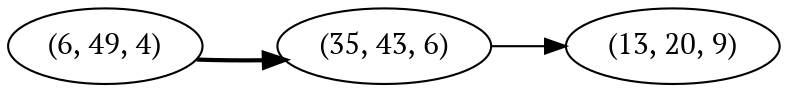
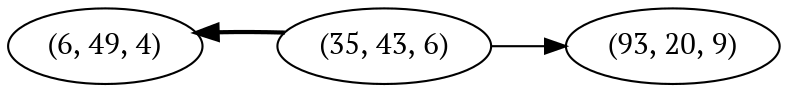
(673, 46) -> (673, 46)
(230, 60) -> (252, 32)
